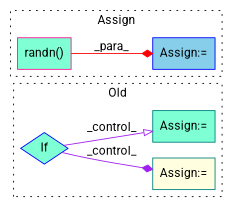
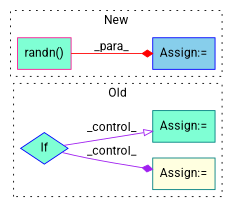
(116, 21) -> (116, 21)
